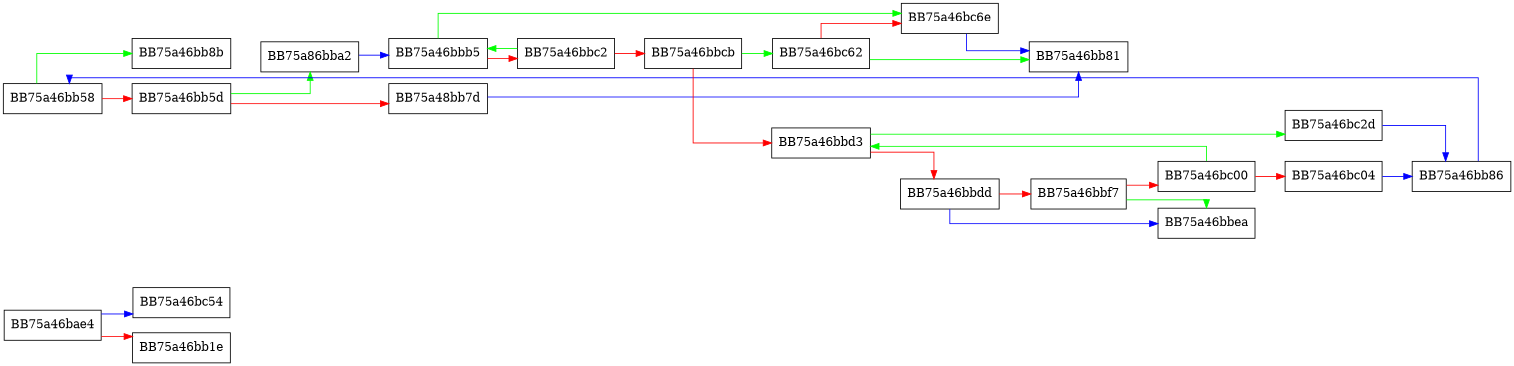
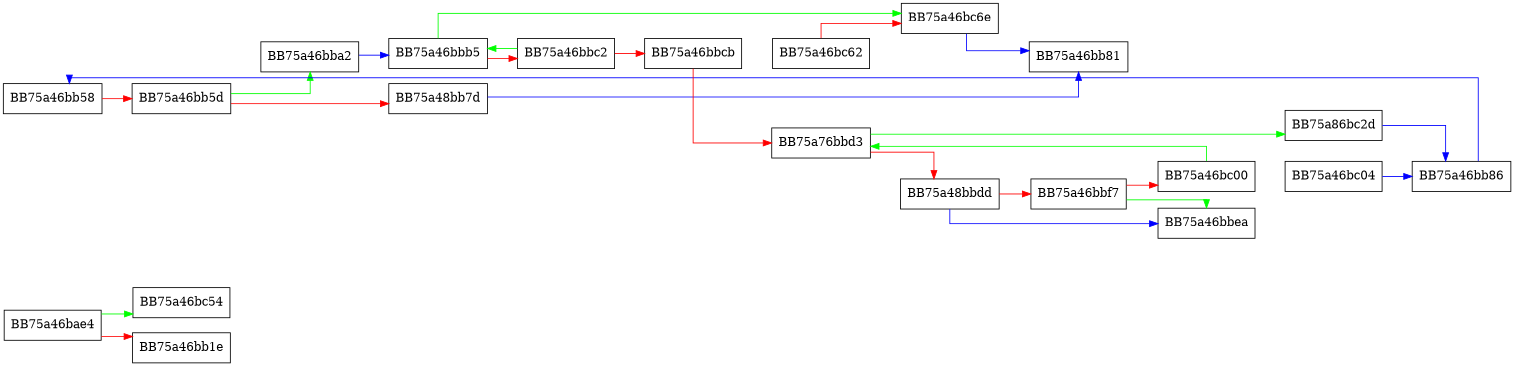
(181, 54) -> none
(753, 54) -> none
(310, 57) -> (310, 57)
(945, 60) -> none
(1334, 125) -> (1334, 125)
(821, 143) -> (821, 143)
(1266, 176) -> none
(950, 194) -> (950, 194)
(113, 314) -> (113, 314)
